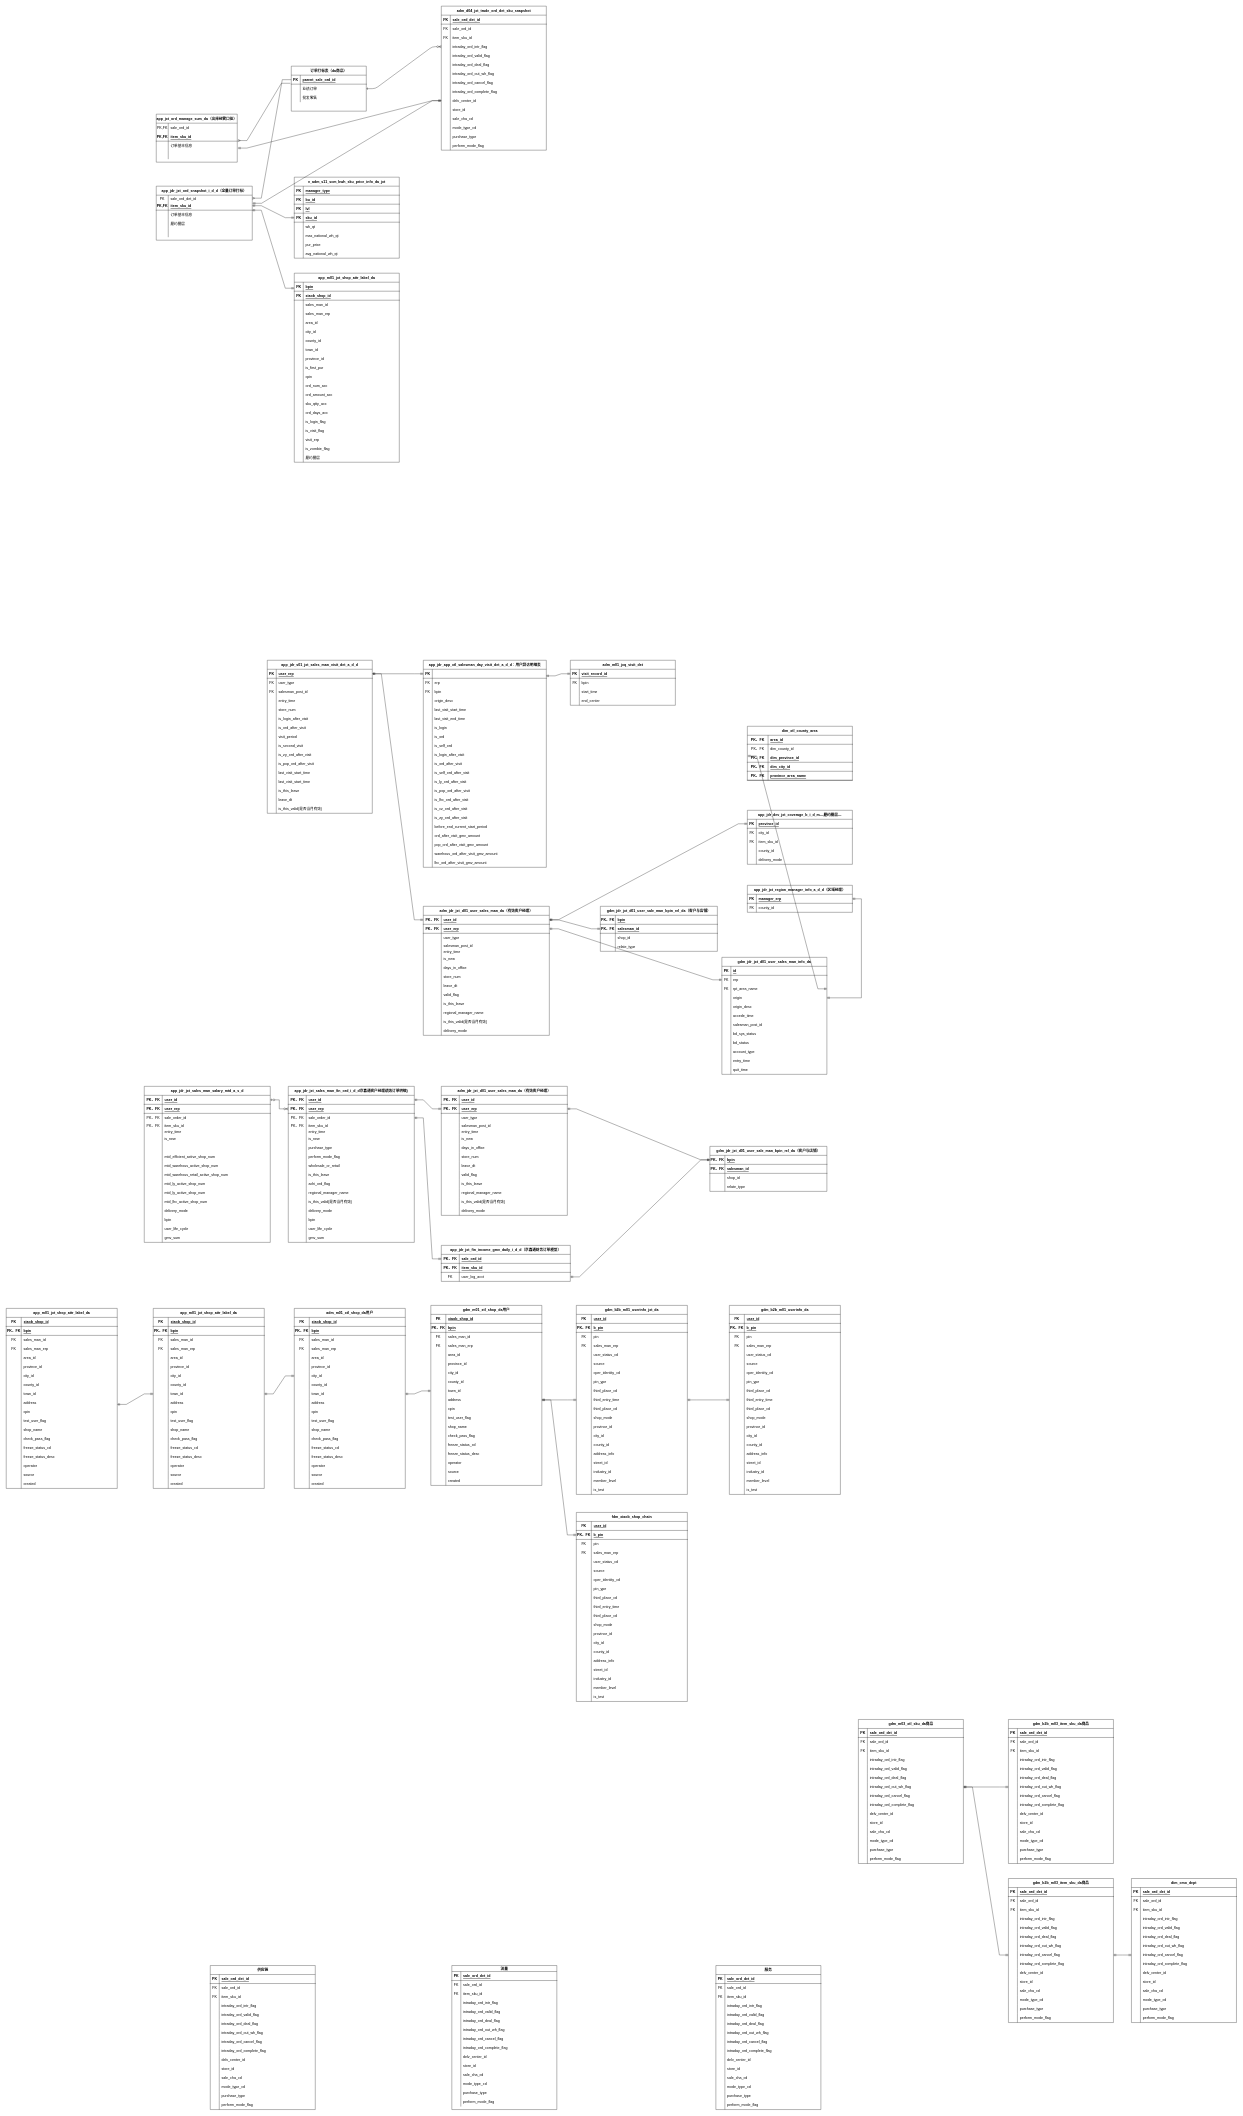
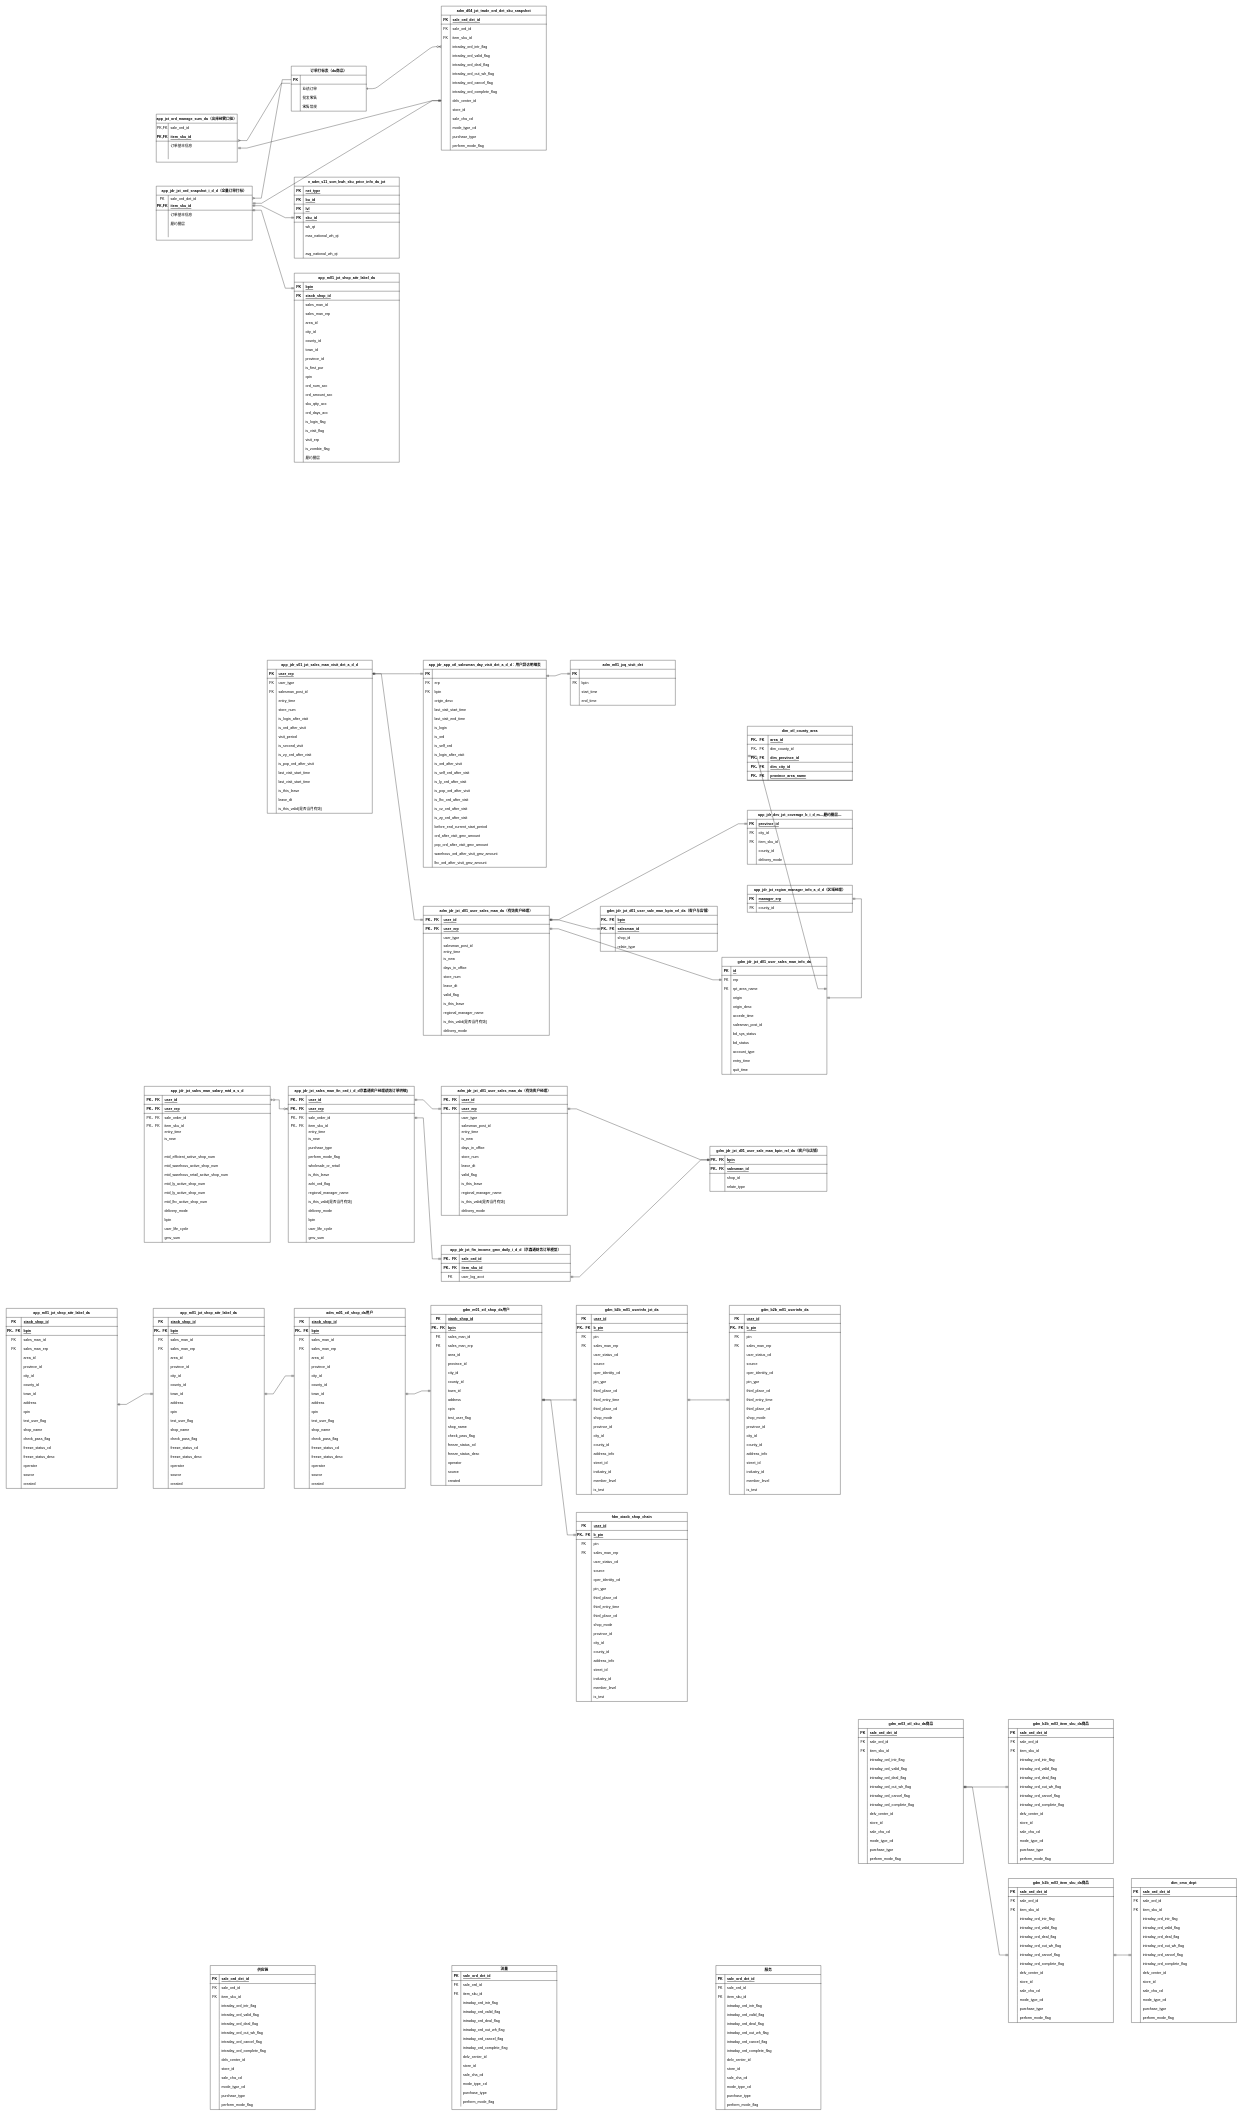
(333, 80) -> none
none -> (333, 107)
(317, 191) -> (313, 191)
(351, 245) -> none
(627, 674) -> none
(591, 701) -> (589, 701)
